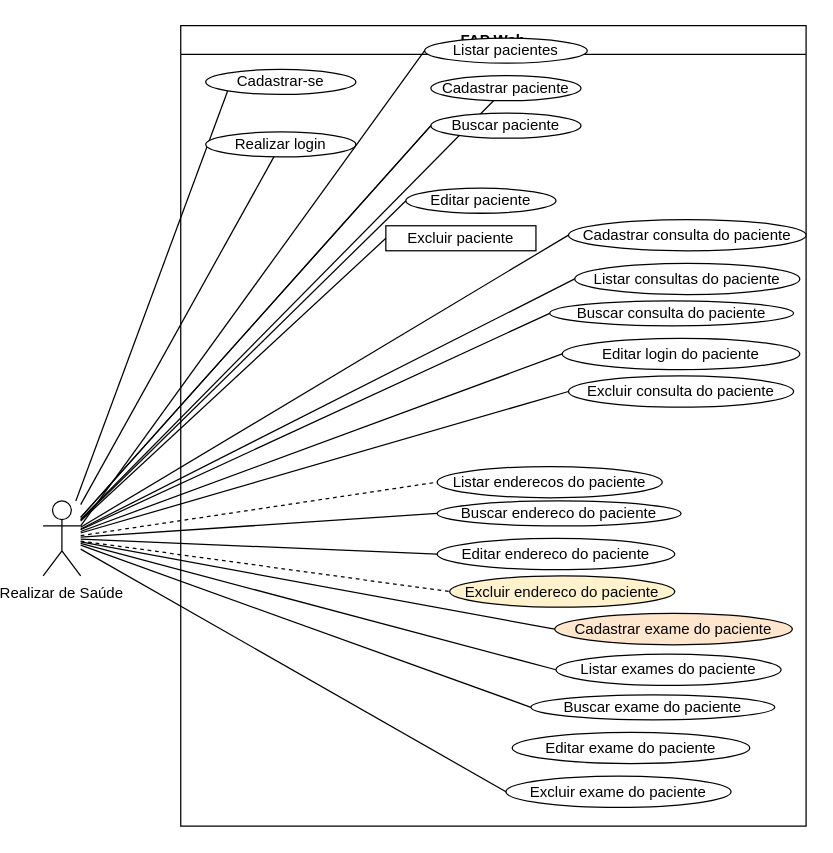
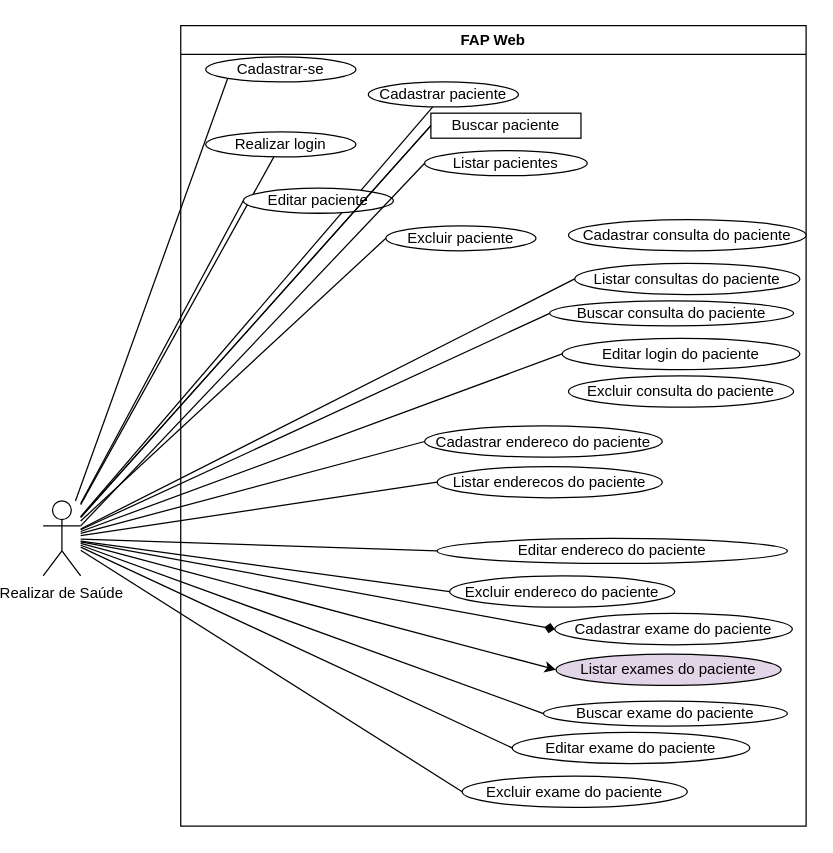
(506, 51) -> (506, 163)
(281, 82) -> (281, 69)
(506, 88) -> (443, 94)
(506, 126) -> (506, 126)
(481, 201) -> (318, 201)
(461, 238) -> (461, 238)
(328, 379) -> none
none -> (543, 441)
(345, 456) -> none
none -> (265, 484)
(262, 508) -> (262, 508)
(559, 513) -> none
(258, 525) -> none
(556, 554) -> (612, 551)
(266, 566) -> (266, 566)
(562, 591) -> (562, 591)
(548, 628) -> (544, 627)
(673, 629) -> (673, 629)
none -> (297, 647)
(550, 668) -> (546, 667)
(668, 669) -> (668, 669)
(653, 707) -> (665, 713)
(618, 791) -> (574, 791)
